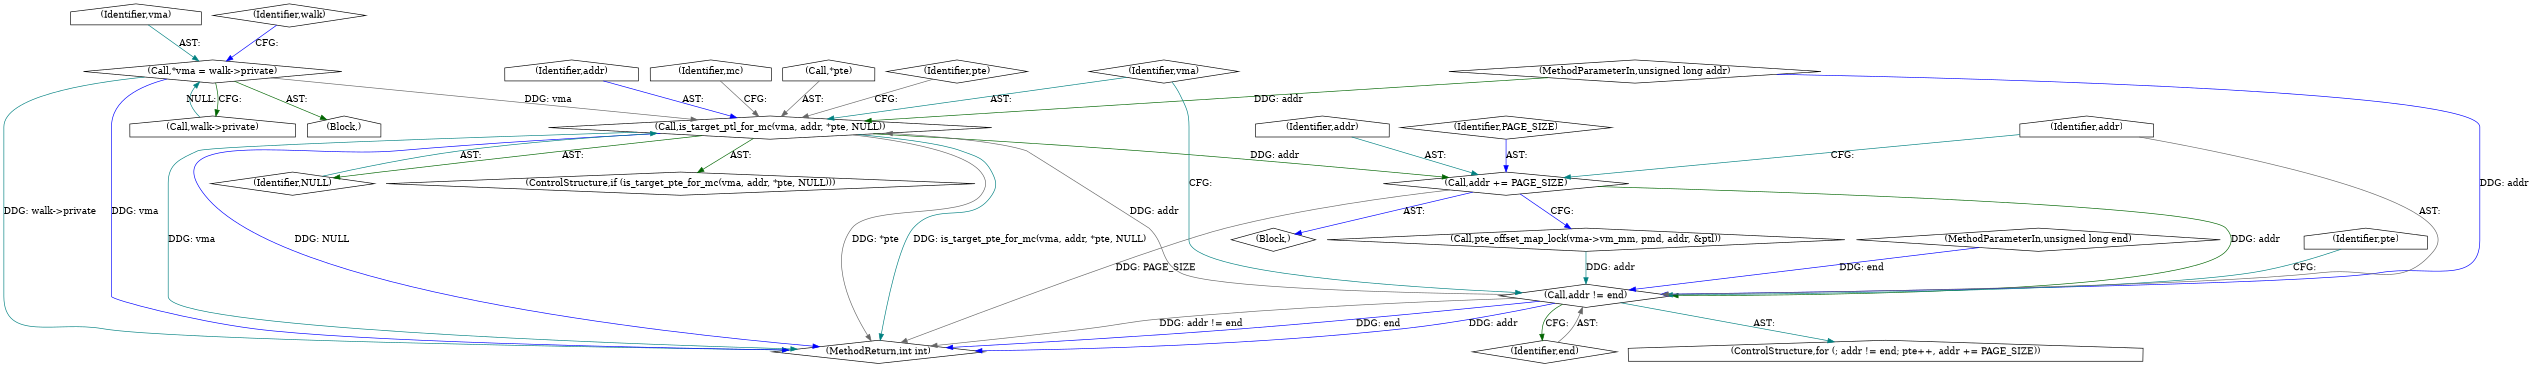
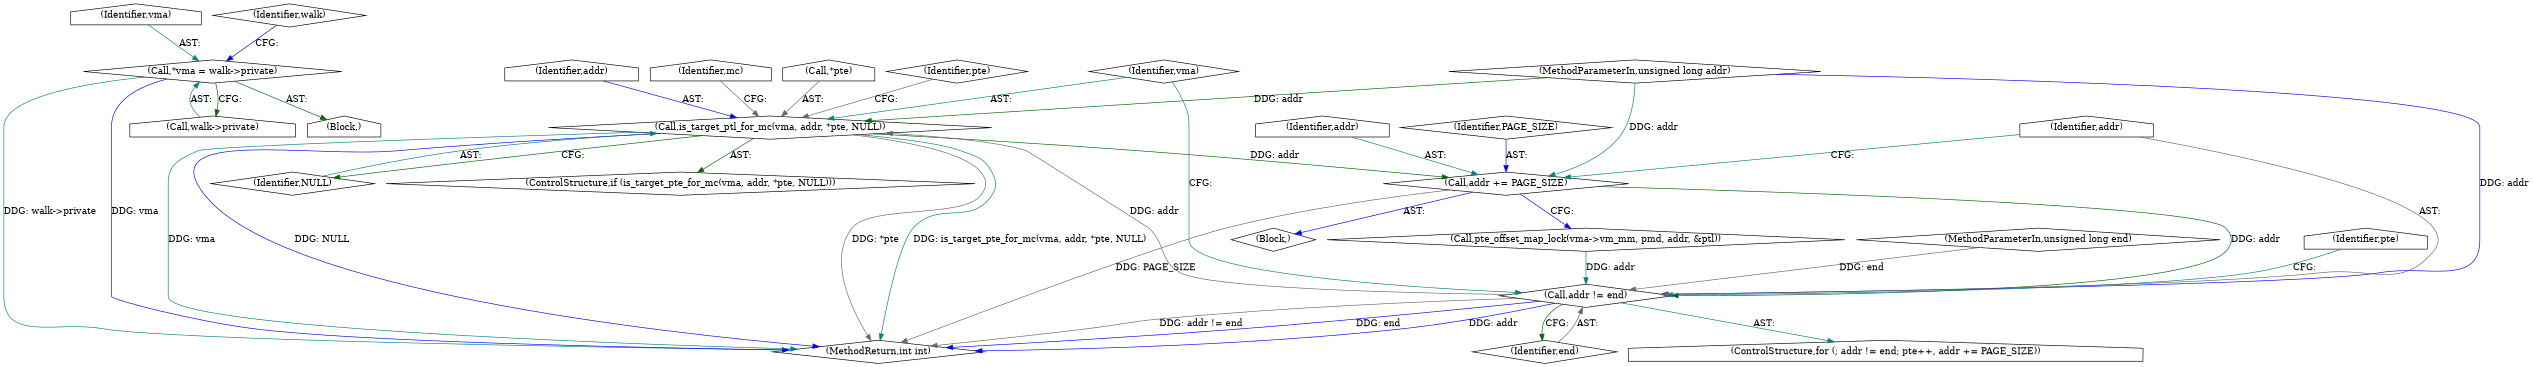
(481, 99) -> none
(203, 100) -> (203, 100)
none -> (1613, 144)
(575, 156) -> (575, 156)
(1807, 268) -> (1807, 268)
